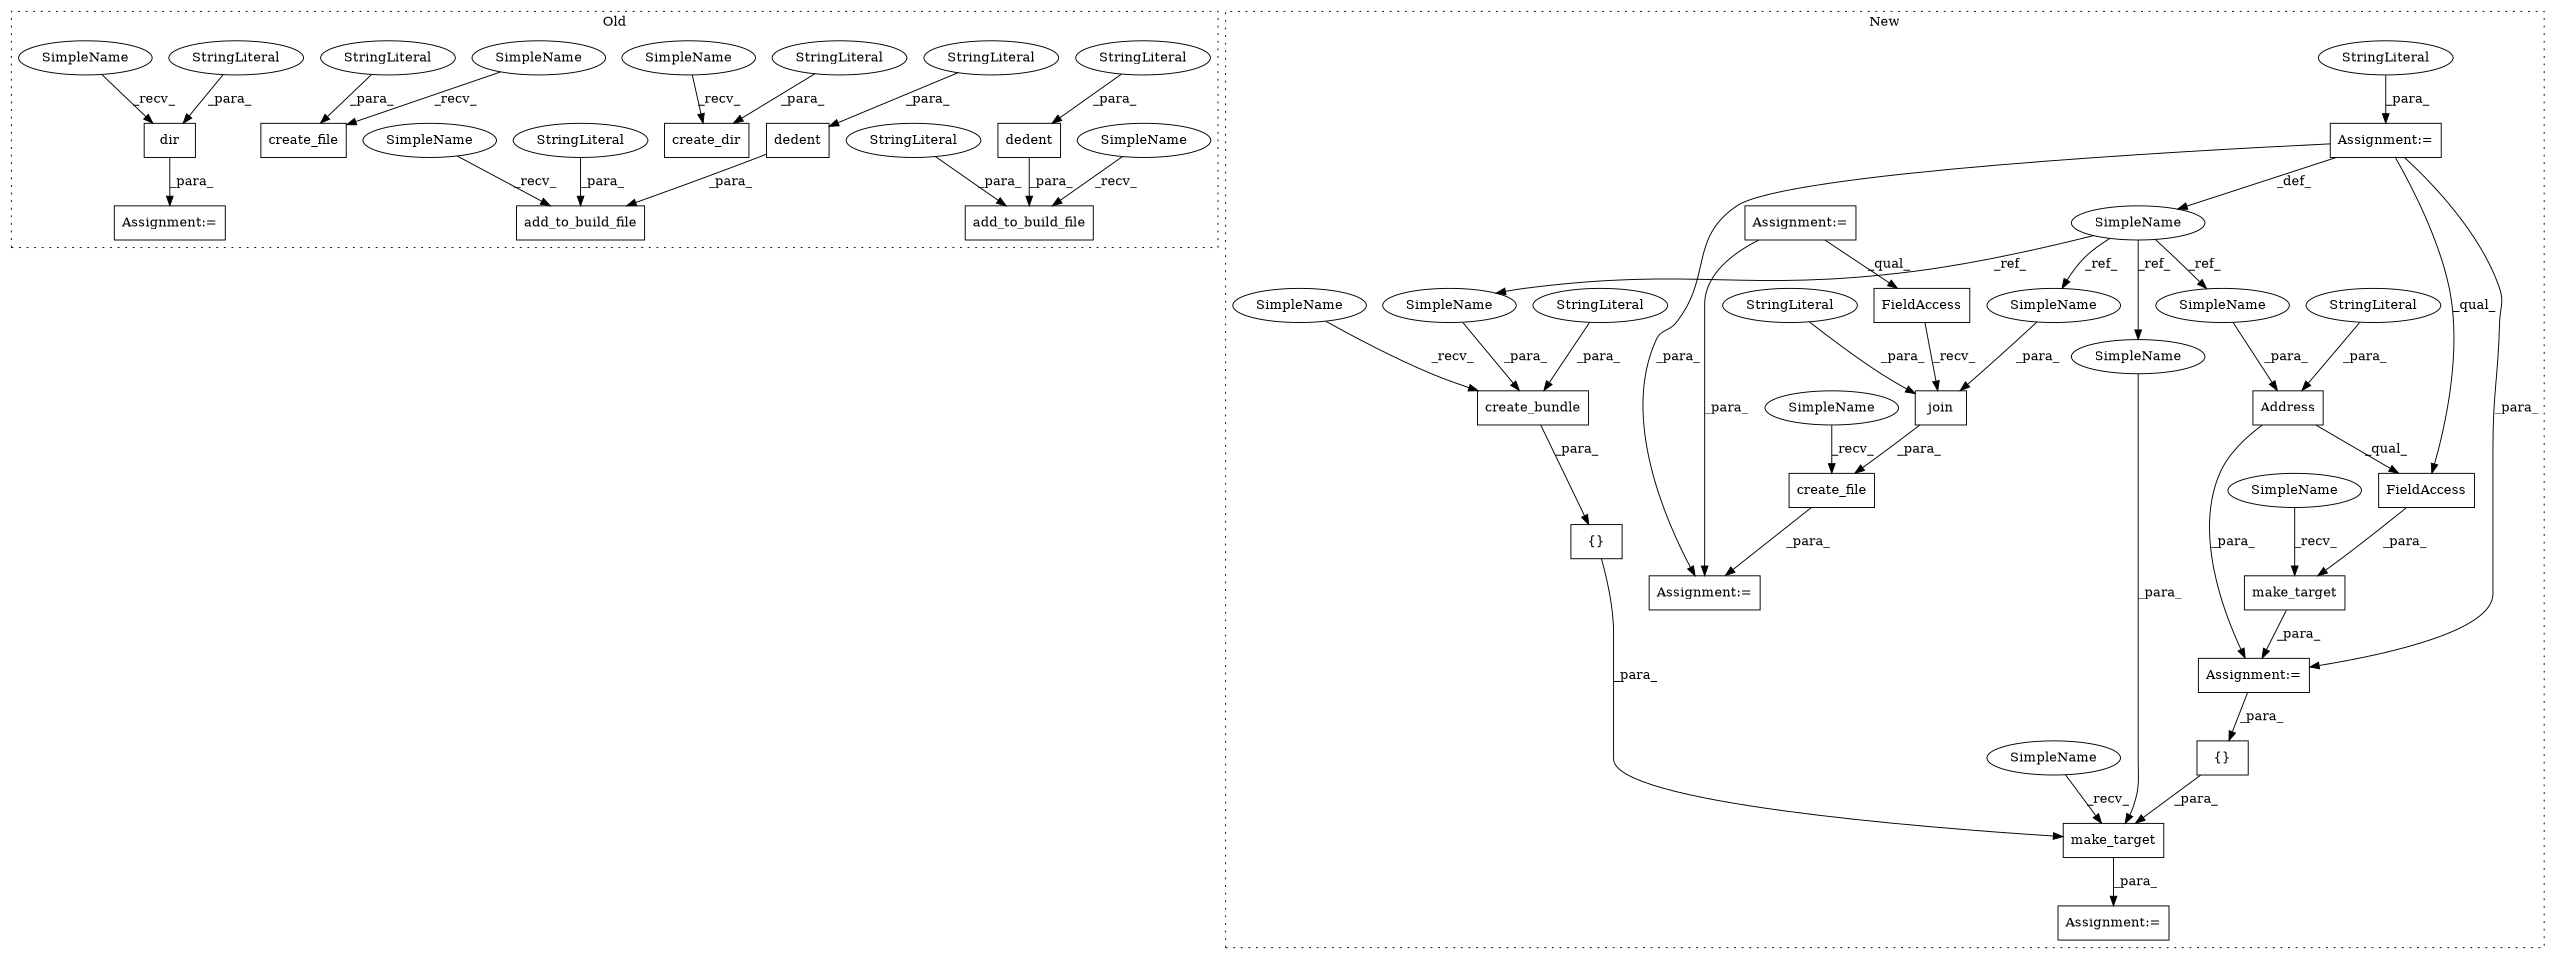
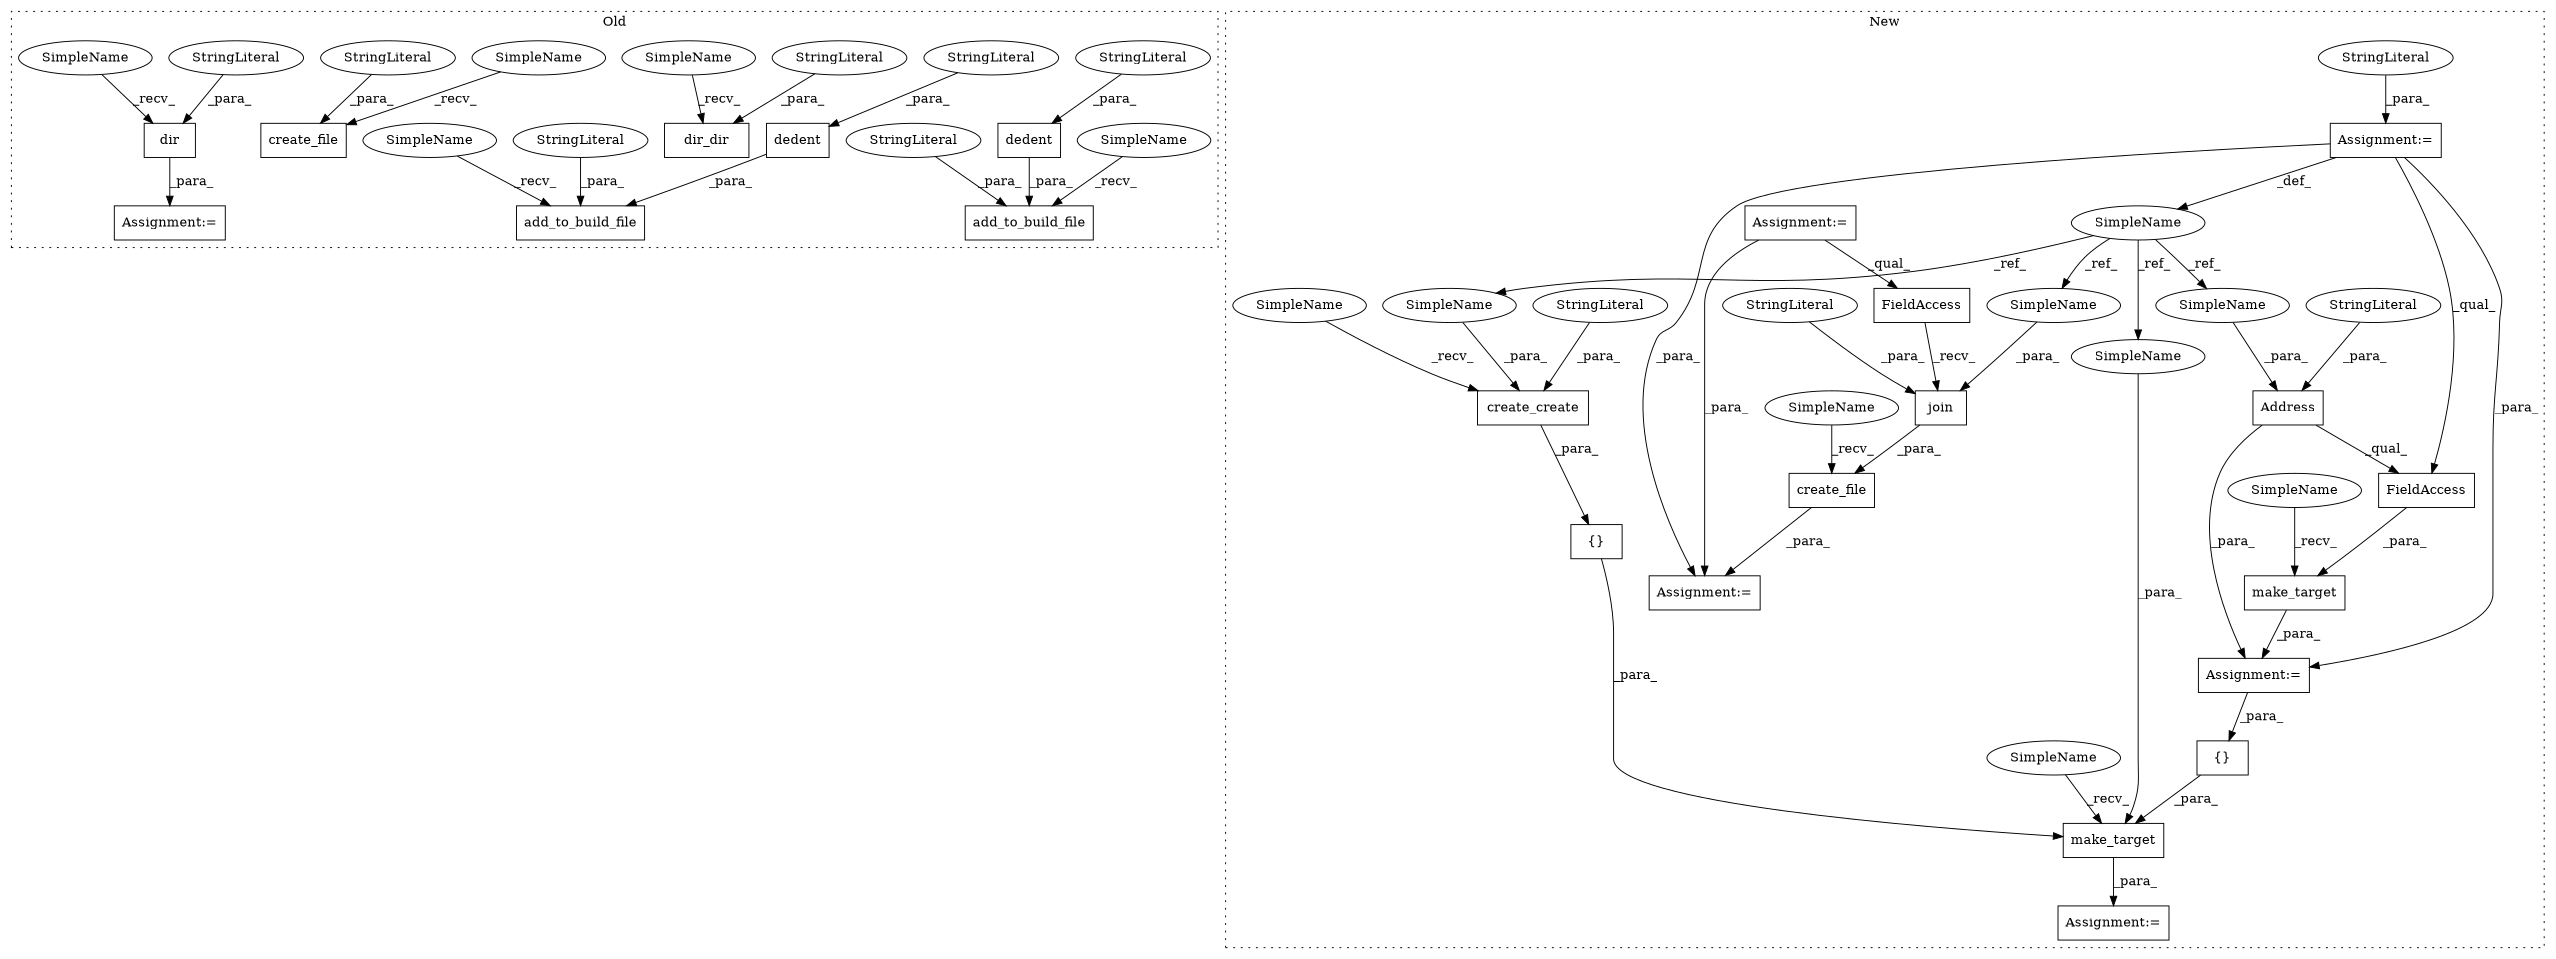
(707, 140) -> (707, 140)
(1533, 408) -> (1533, 408)
